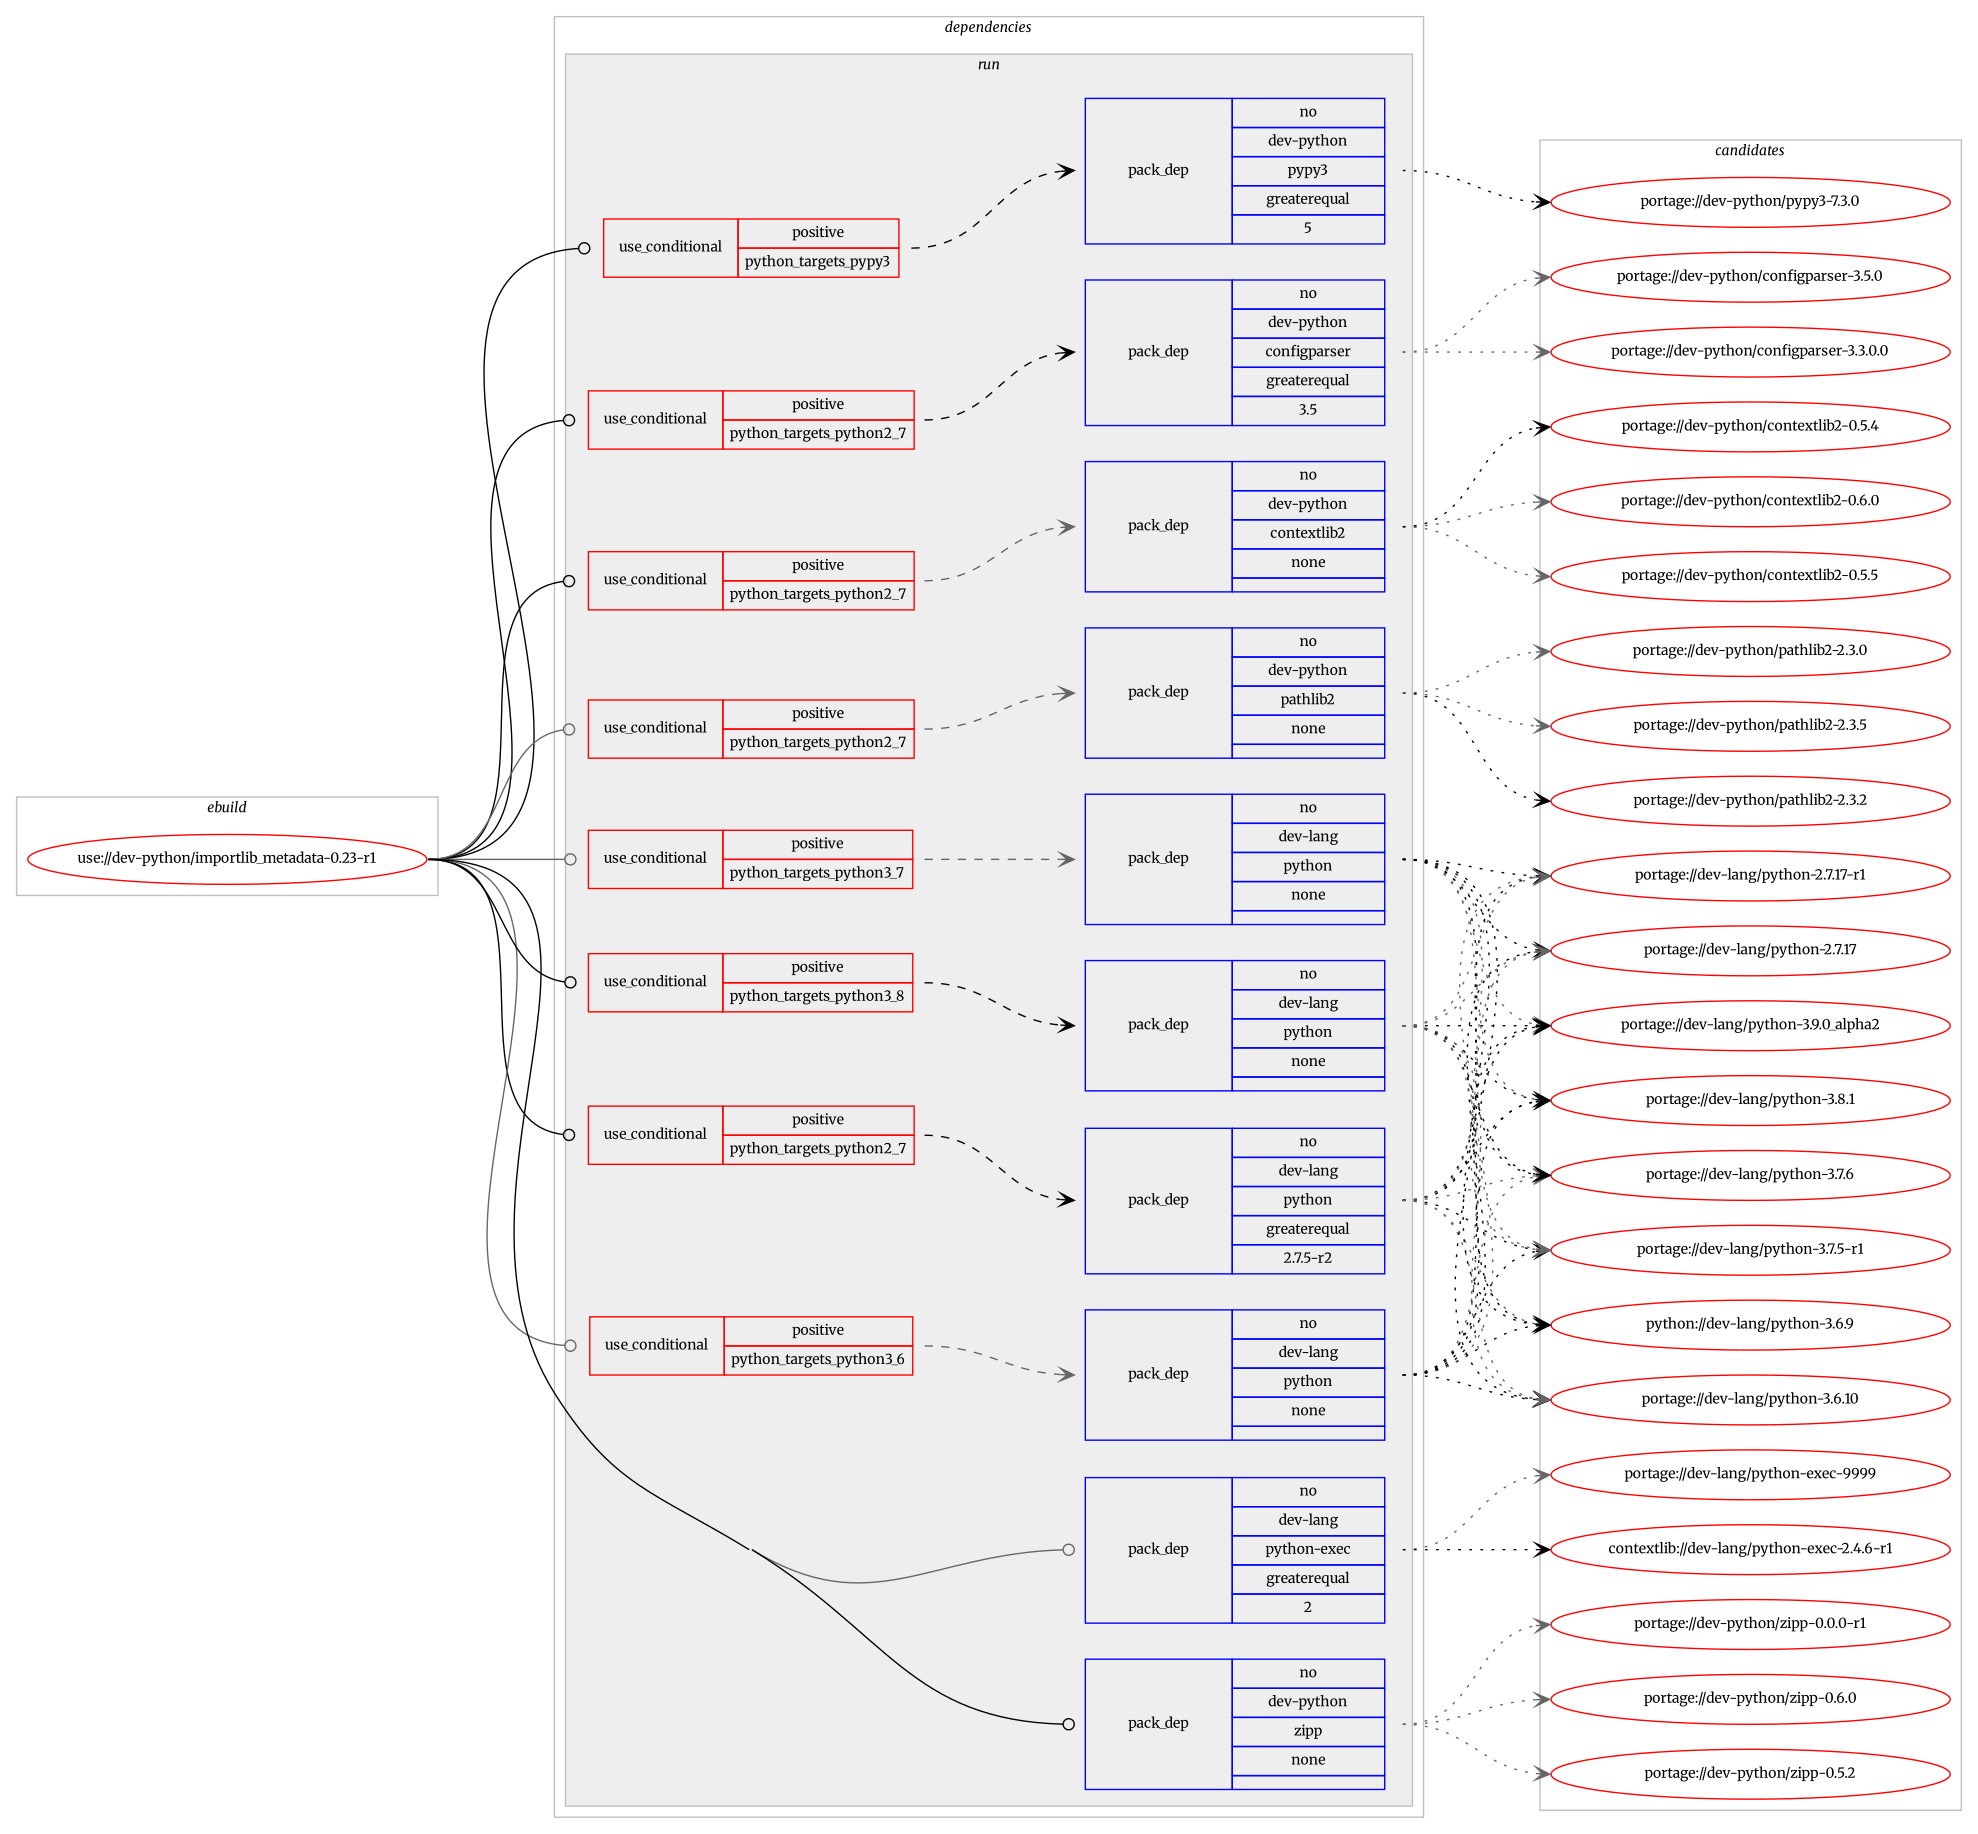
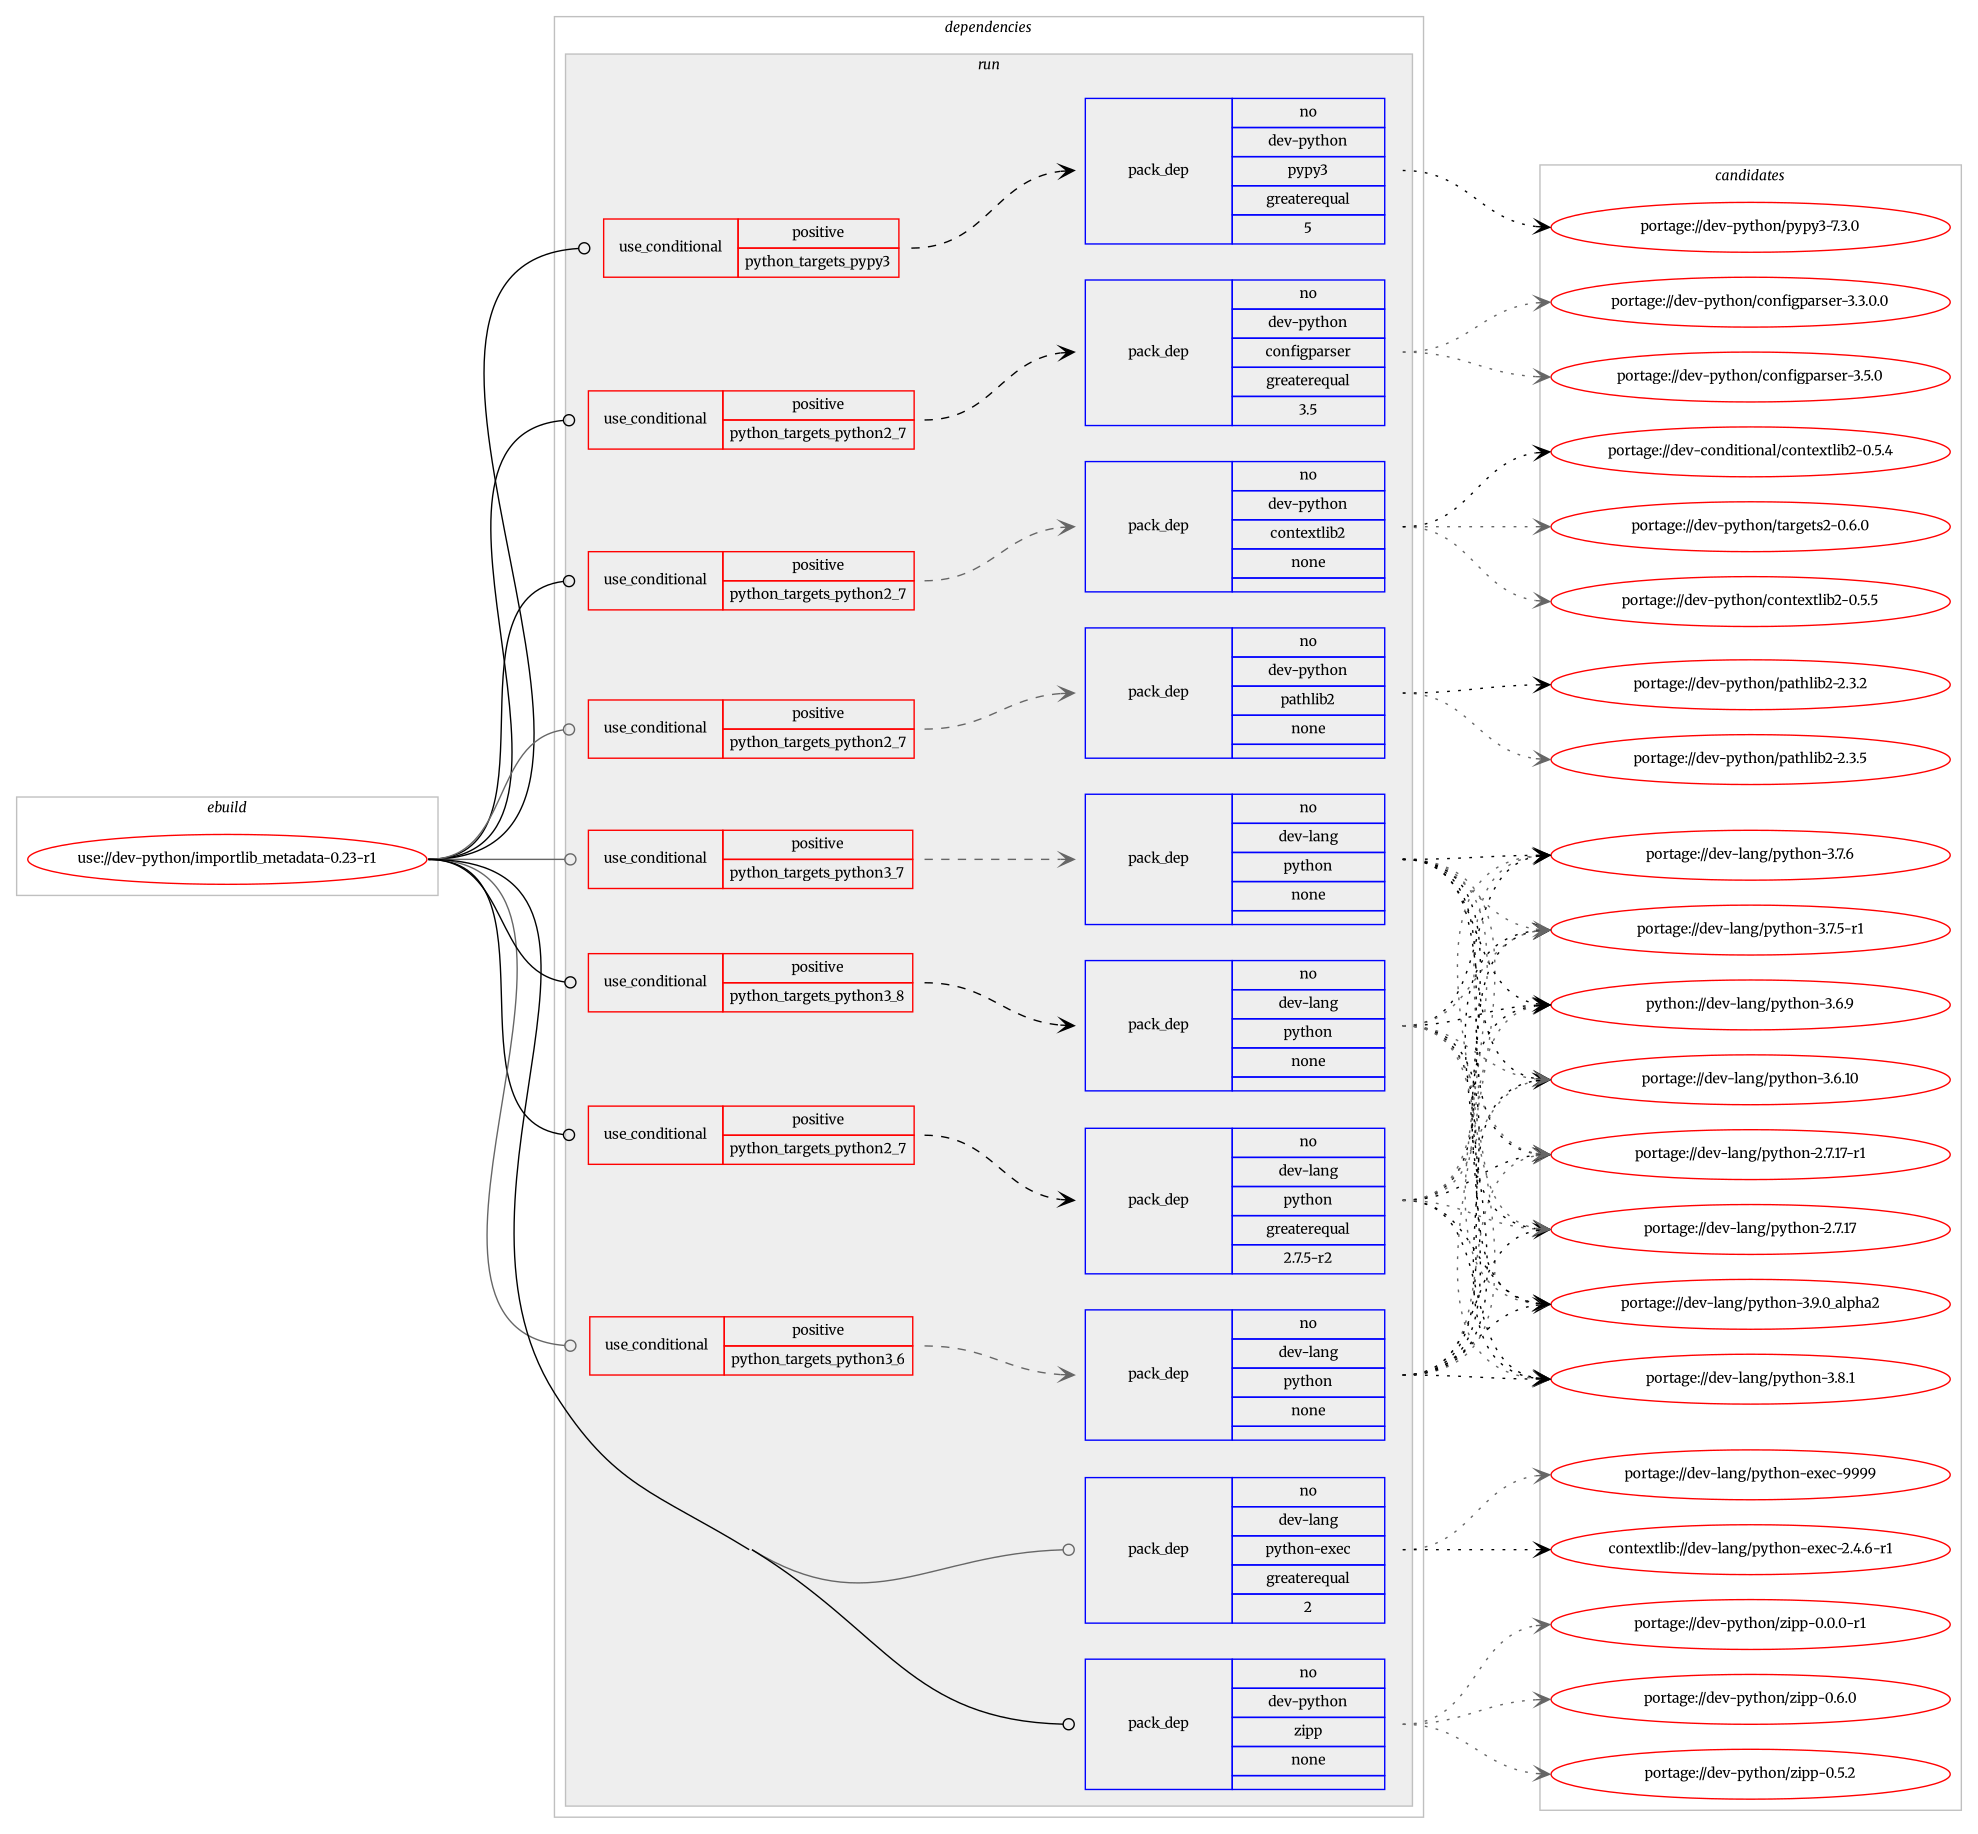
(1751, 427) -> (1751, 452)
(1751, 502) -> (1751, 527)
(1751, 651) -> none
